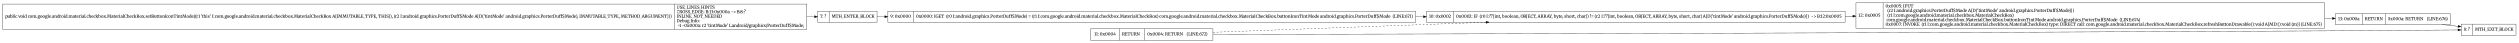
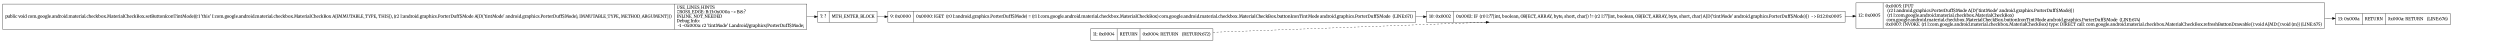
(2489, 30) -> none
(1178, 34) -> (1176, 34)
